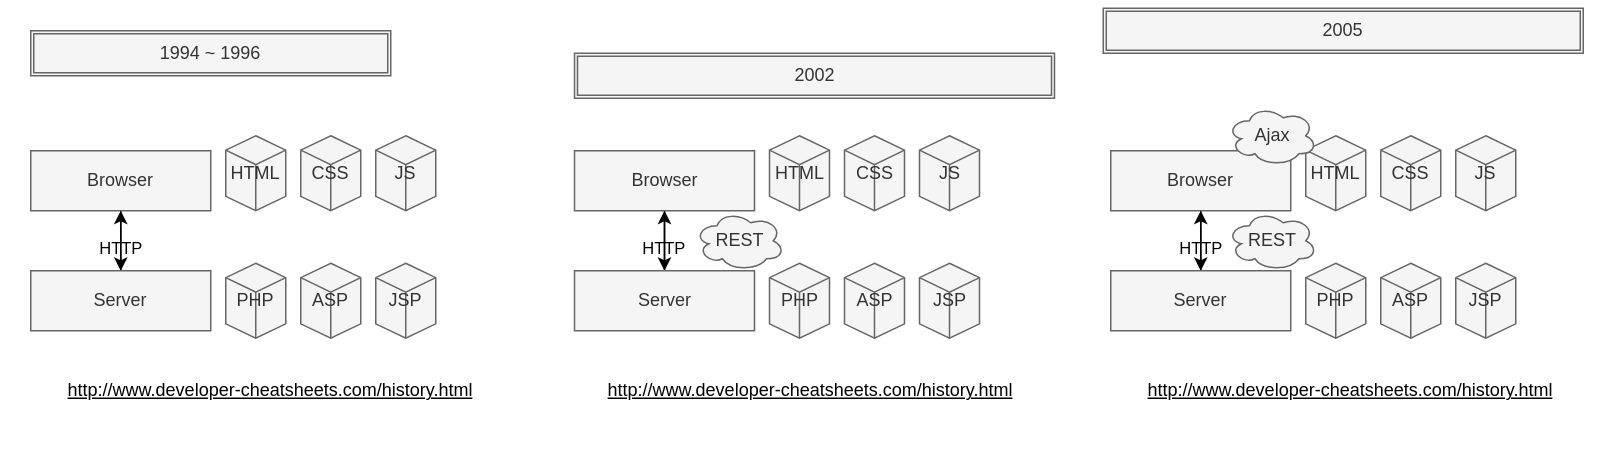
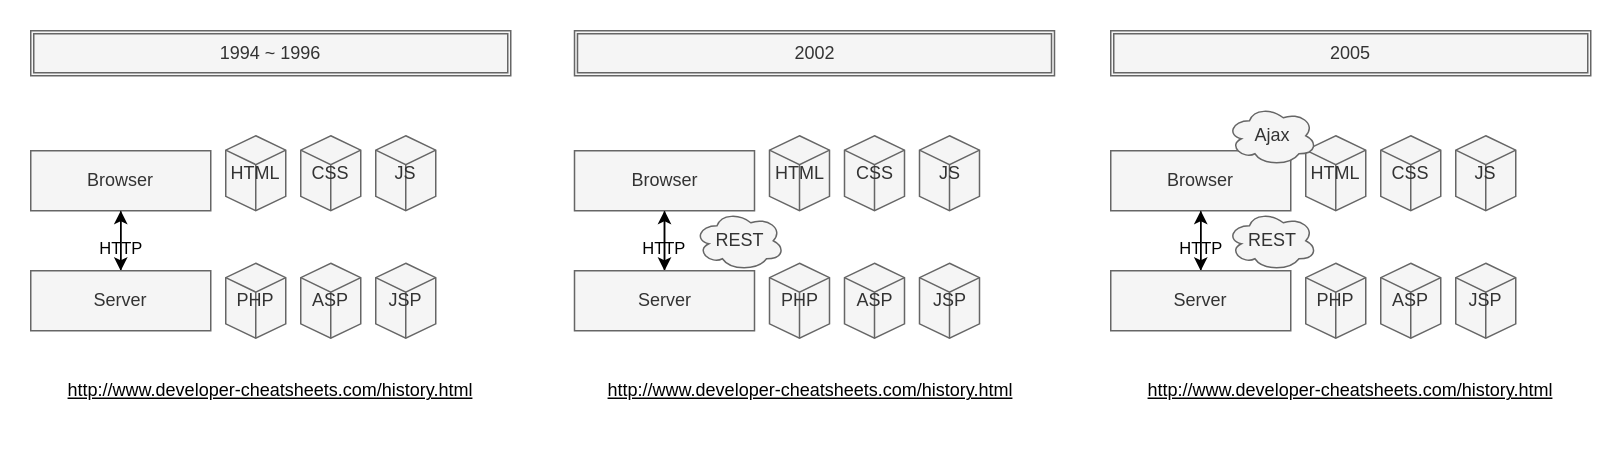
(1343, 31) -> (1351, 53)
(211, 53) -> (271, 53)
(815, 76) -> (815, 53)
